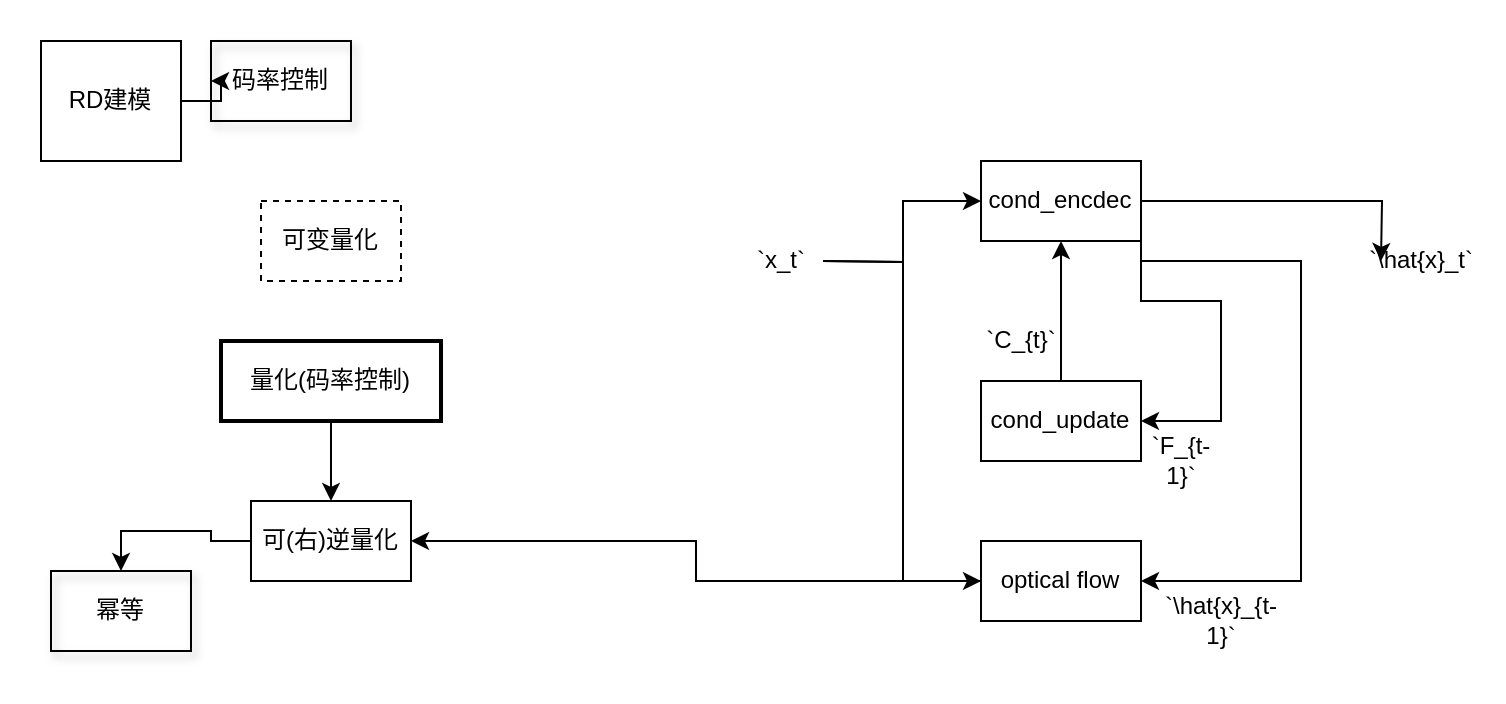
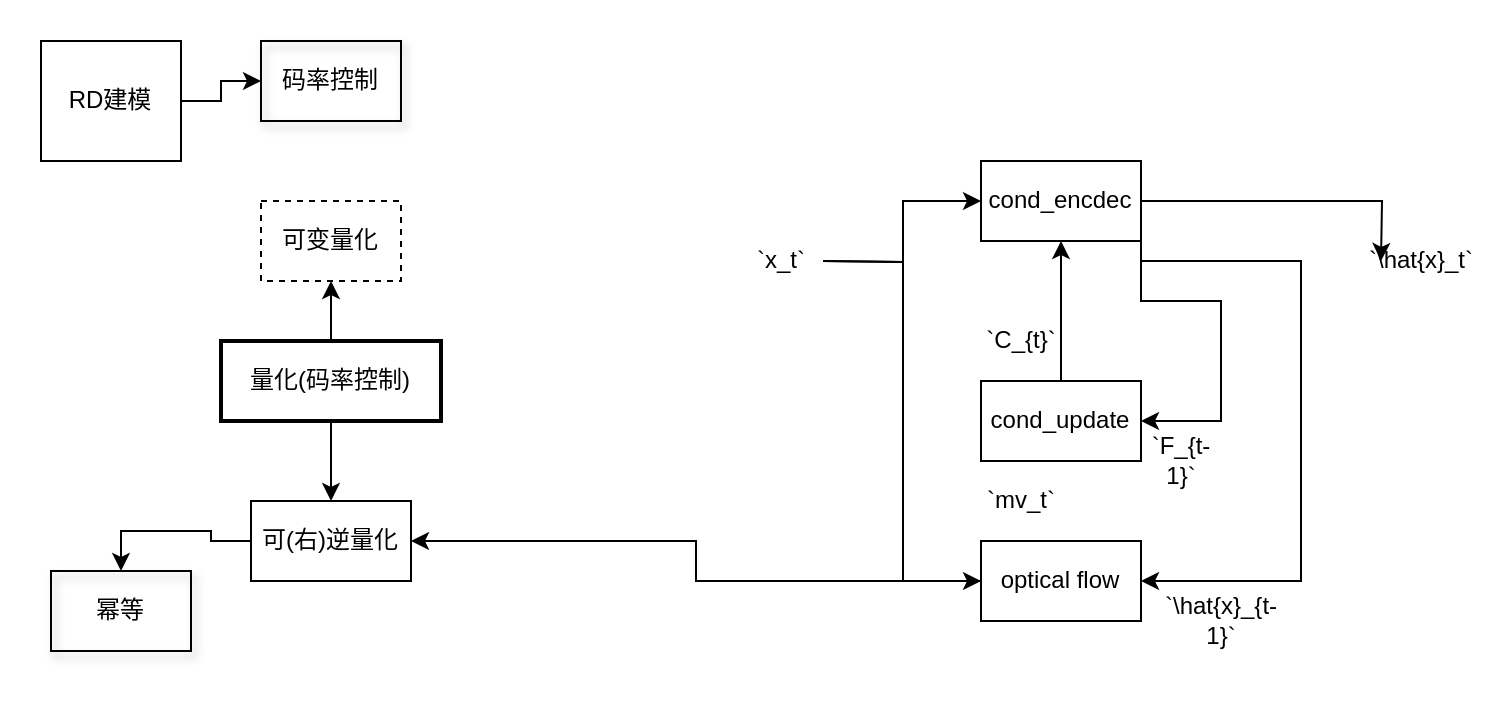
(281, 81) -> (331, 81)
none -> (331, 305)
none -> (1022, 501)
